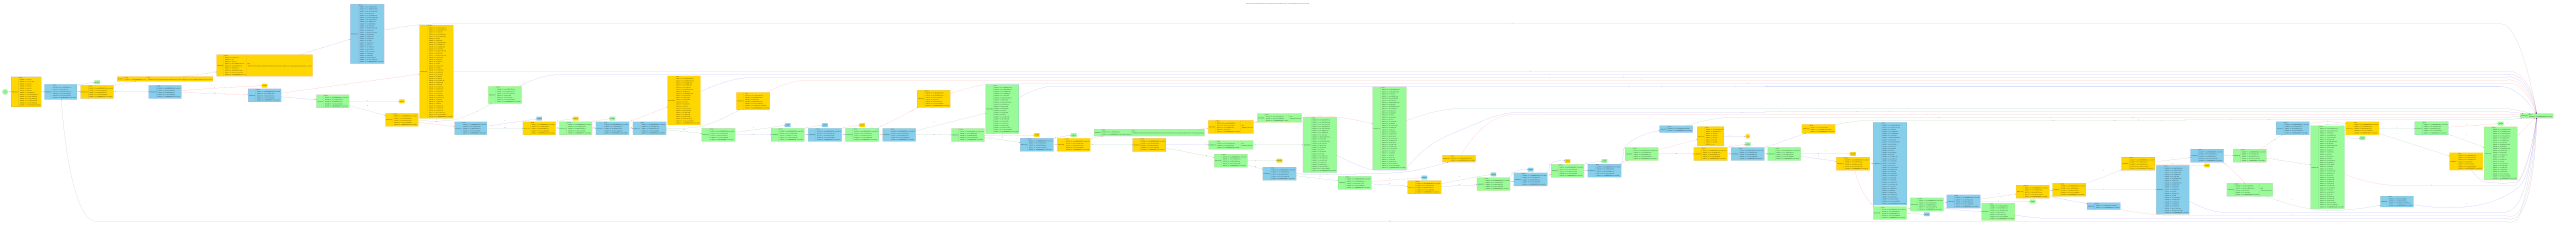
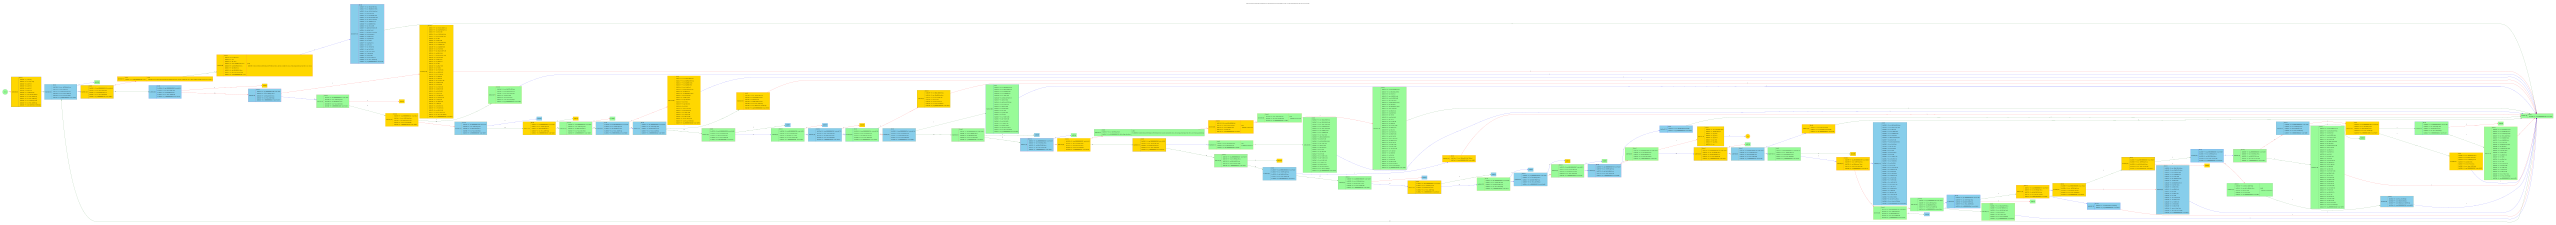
(1037, 135) -> (1037, 135)
